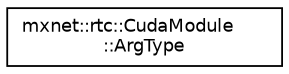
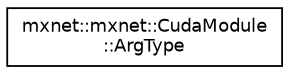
(145, 37) -> (145, 37)
